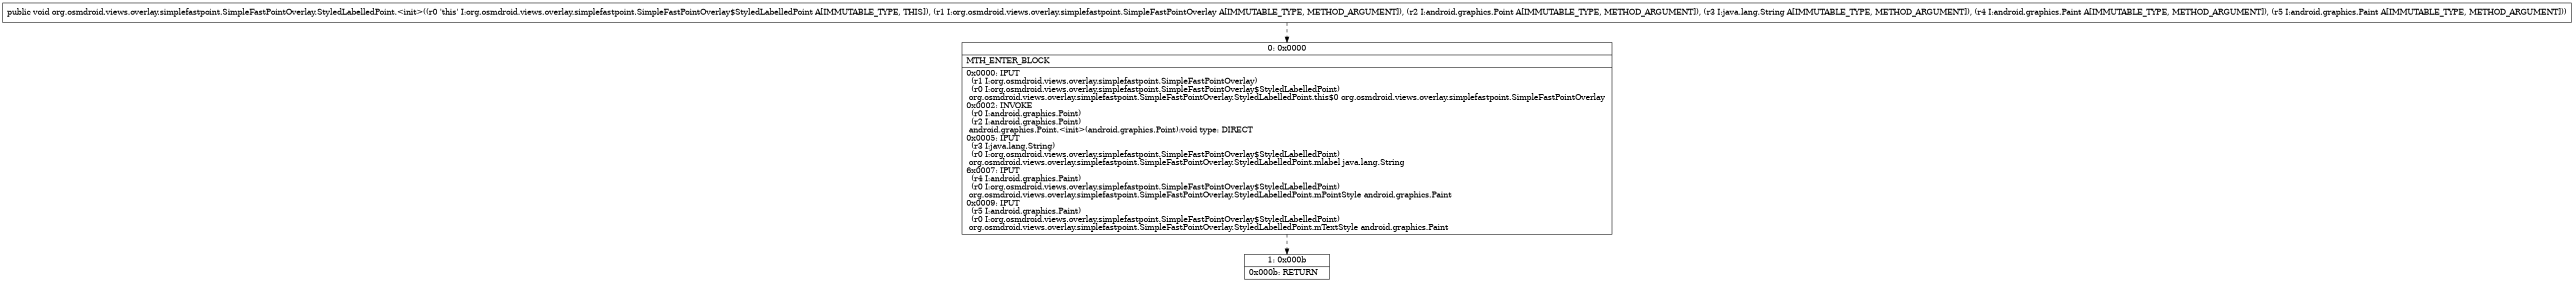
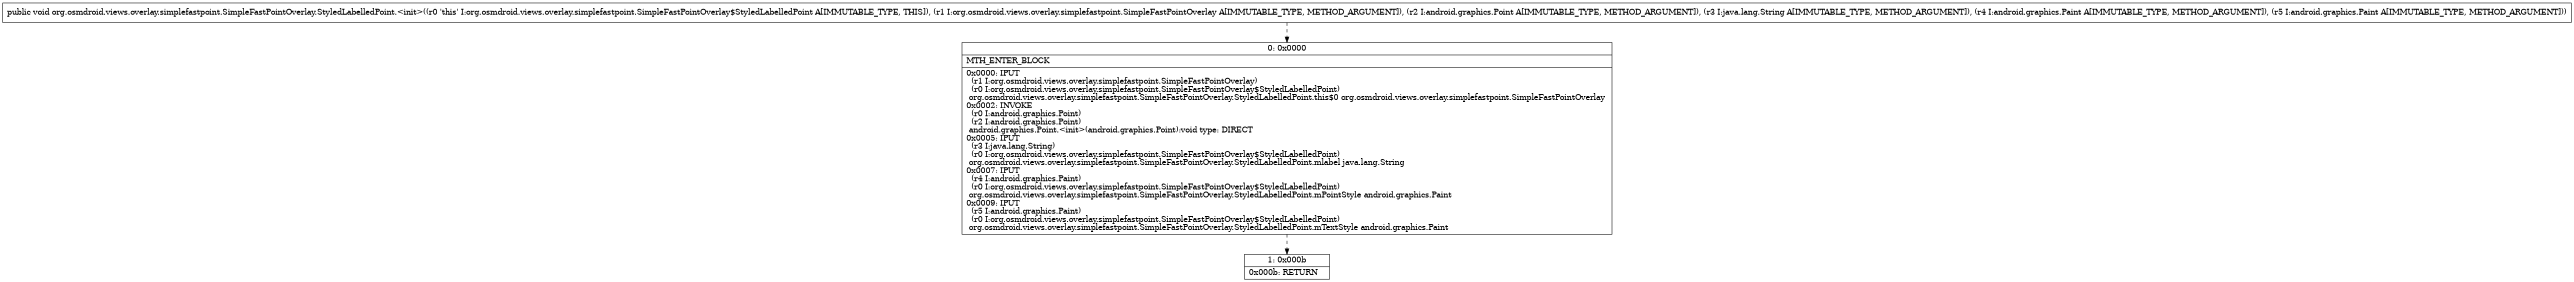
(995, 171) -> (995, 171)
